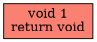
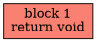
(48, 21) -> (48, 21)
